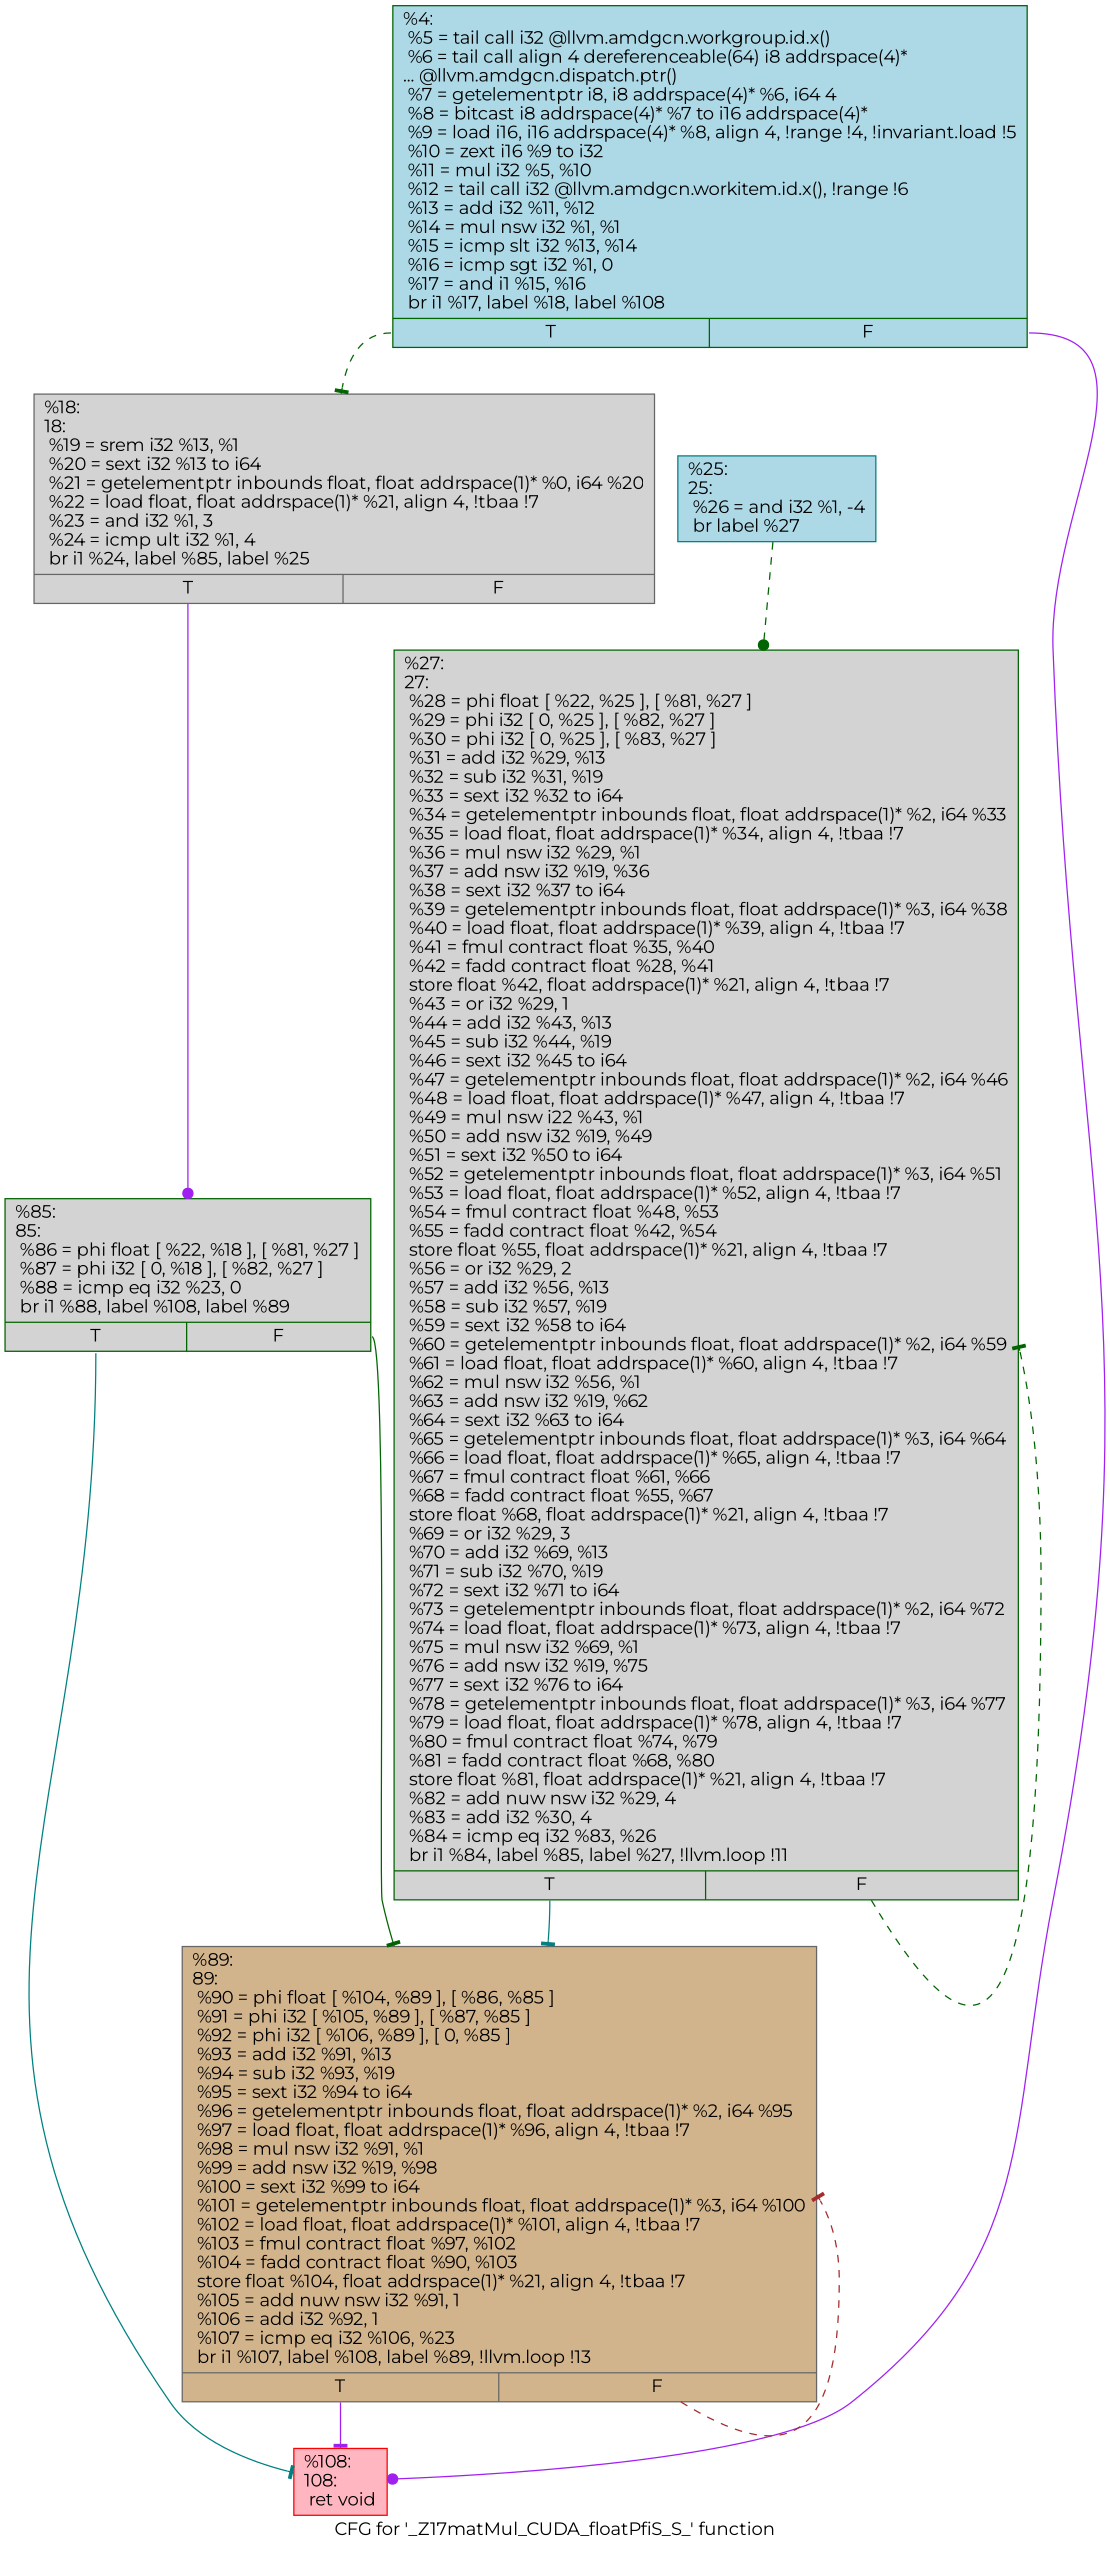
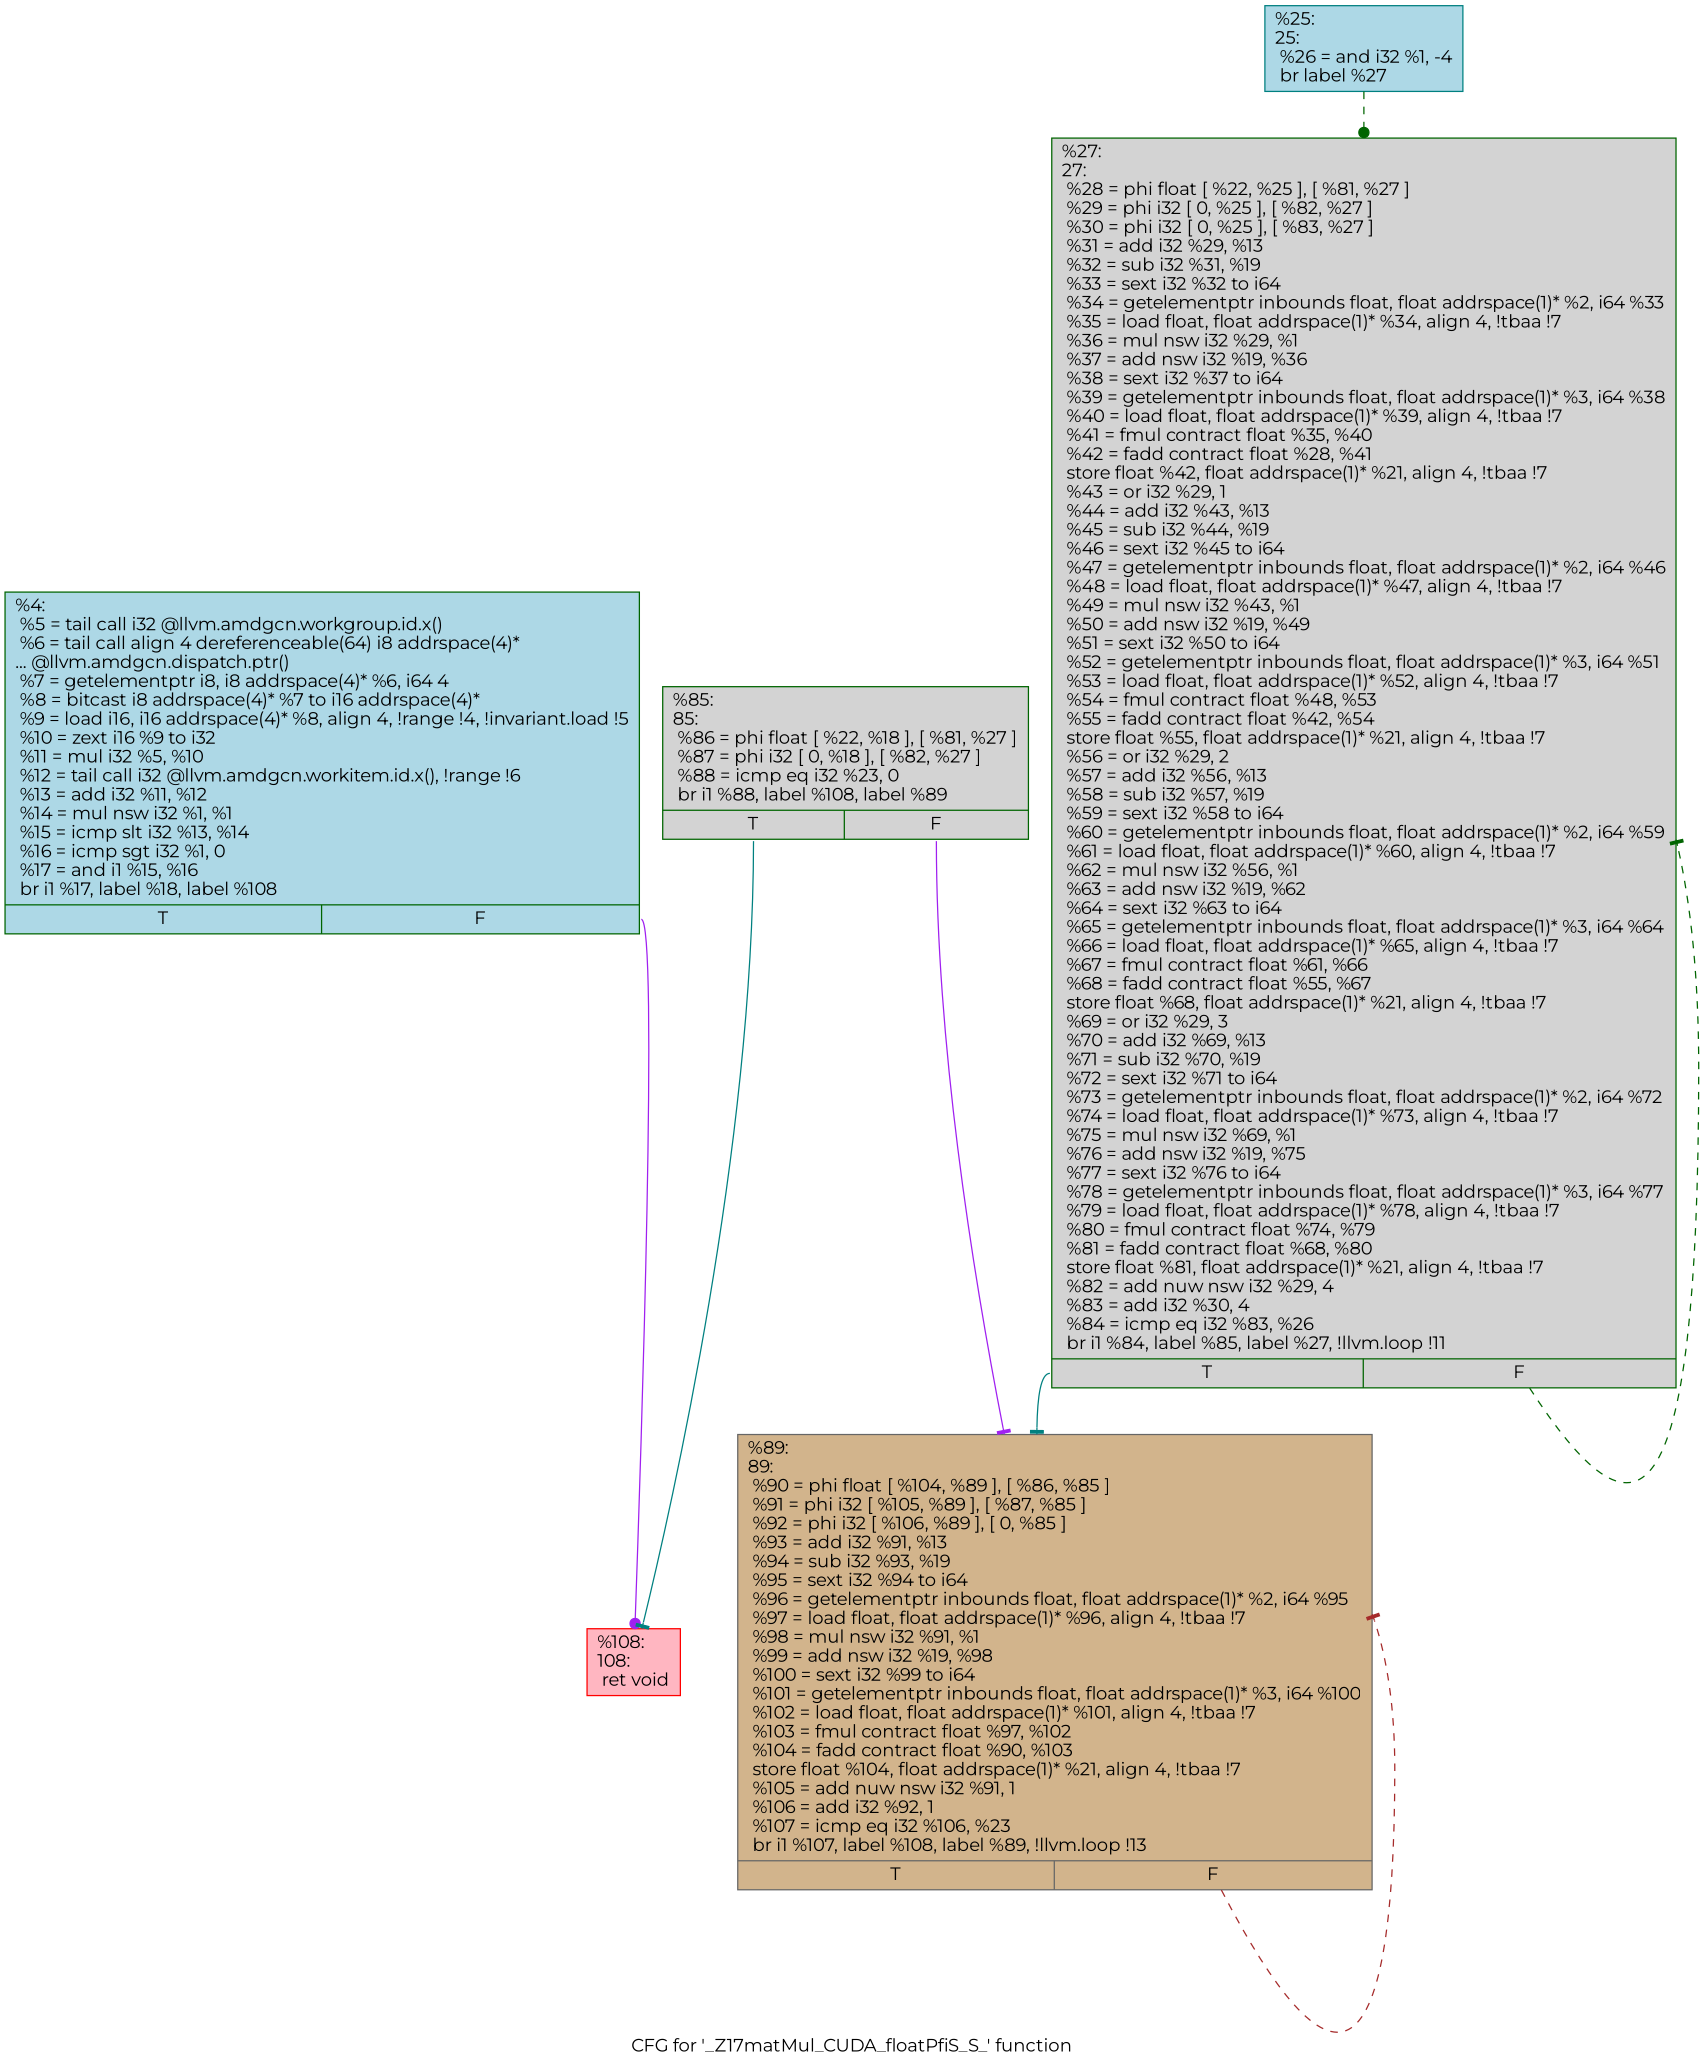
(344, 499) -> none
(524, 1118) -> (1182, 606)
(382, 1639) -> (956, 1136)
(340, 2422) -> none
